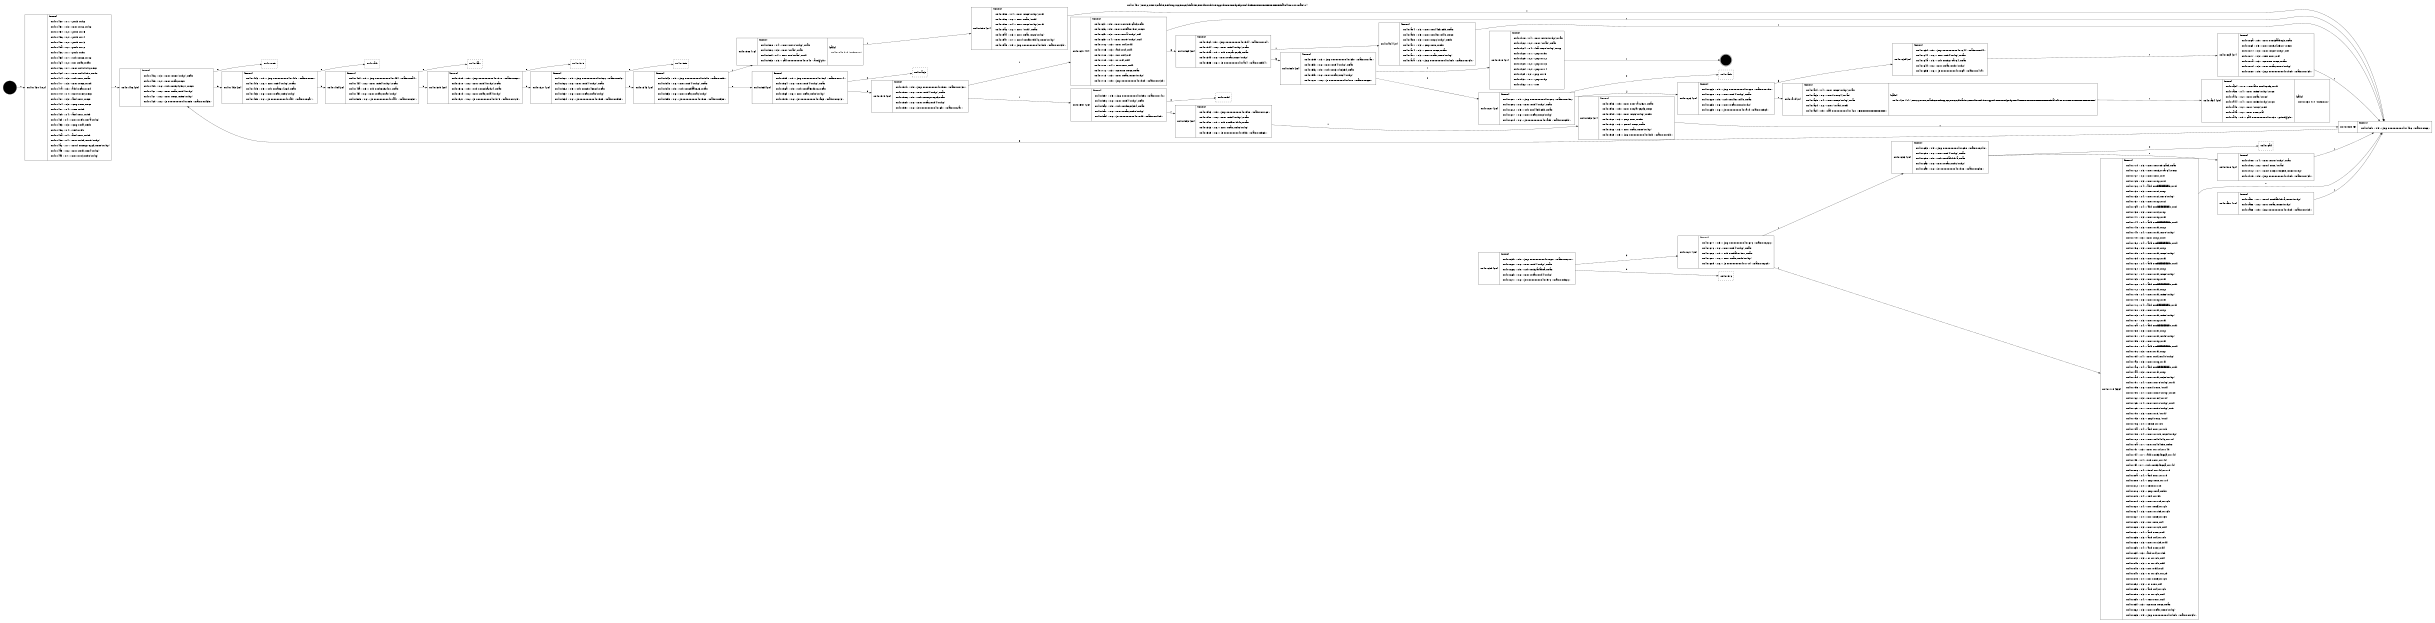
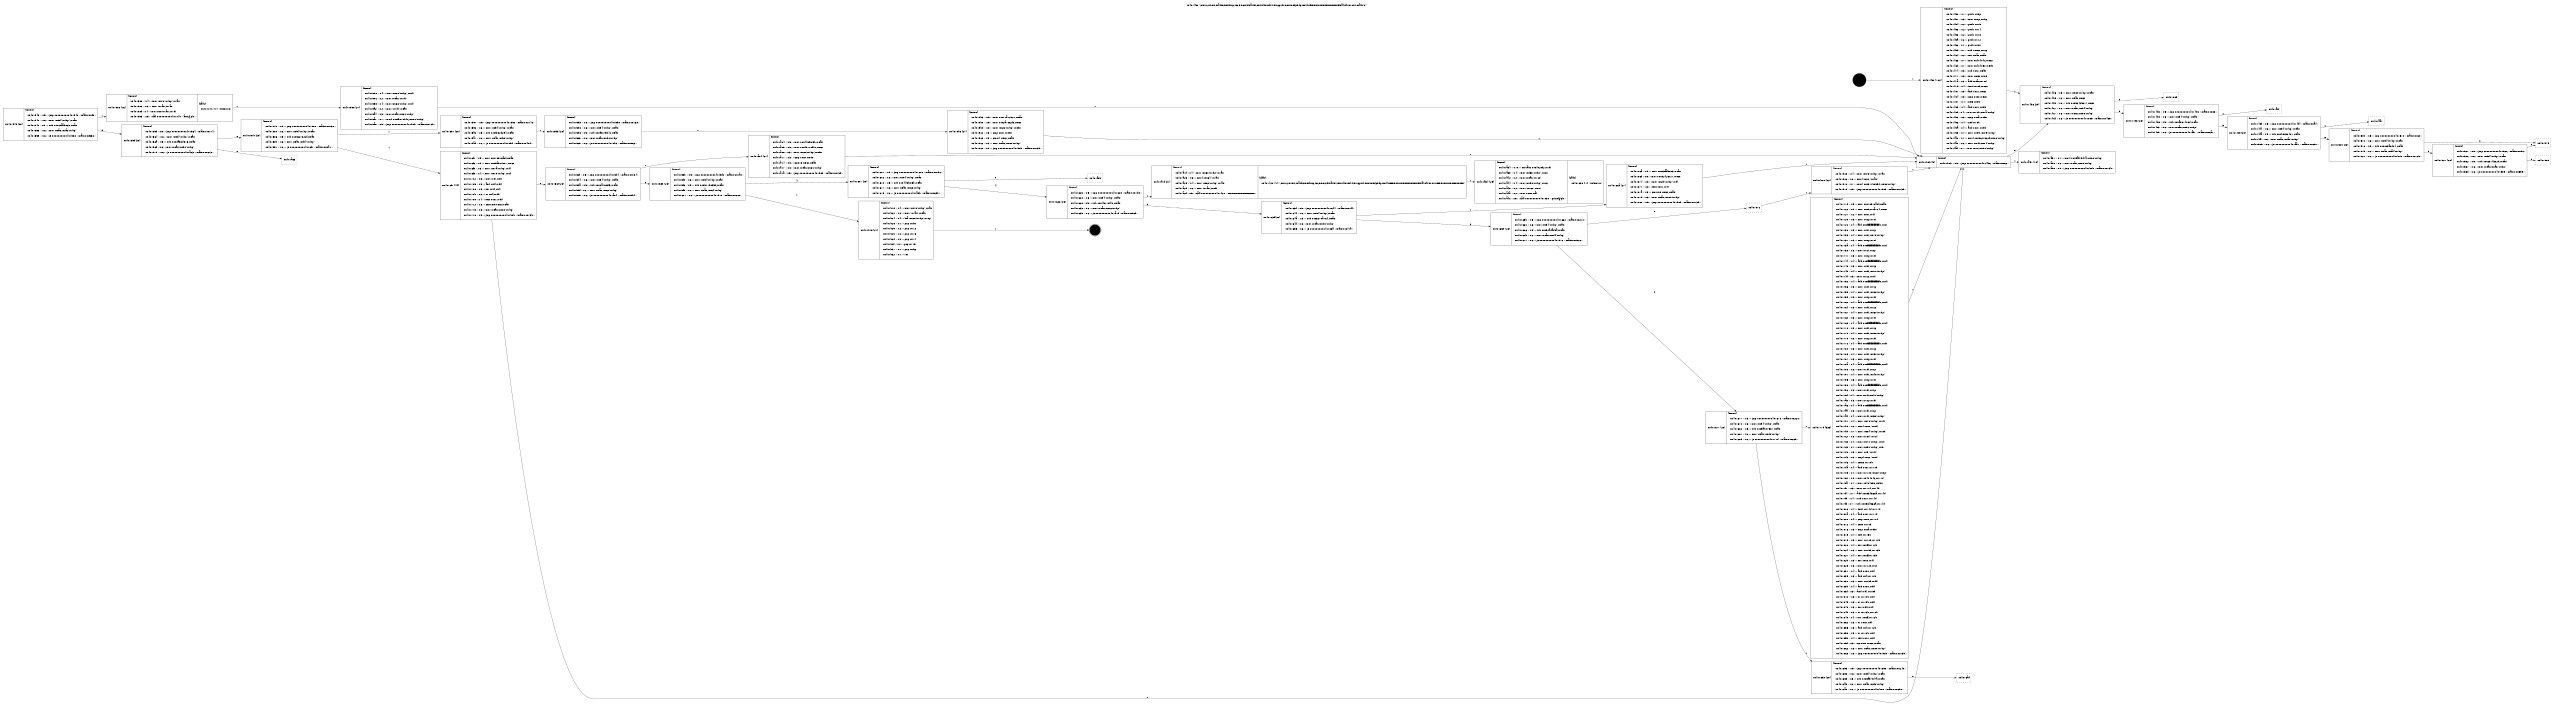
(629, 88) -> (2530, 147)
(1223, 97) -> none
(2102, 155) -> (1785, 199)
(2355, 175) -> (2014, 162)
none -> (1423, 223)
